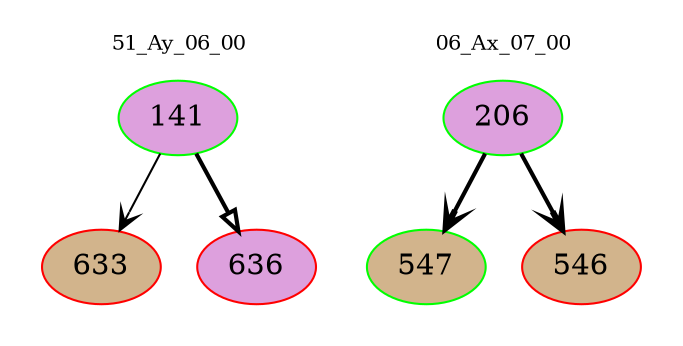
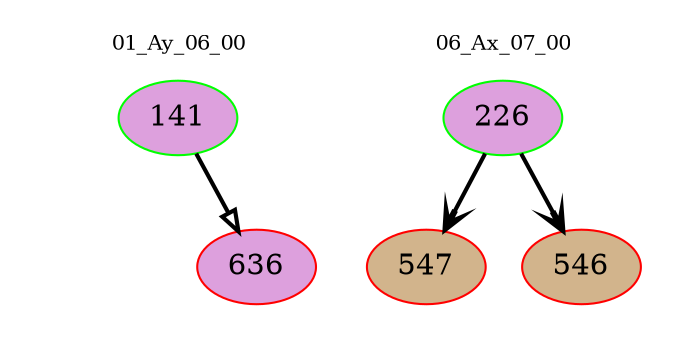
(179, 44) -> (179, 44)
(503, 118) -> (503, 118)
(101, 267) -> none
(426, 267) -> (426, 267)
